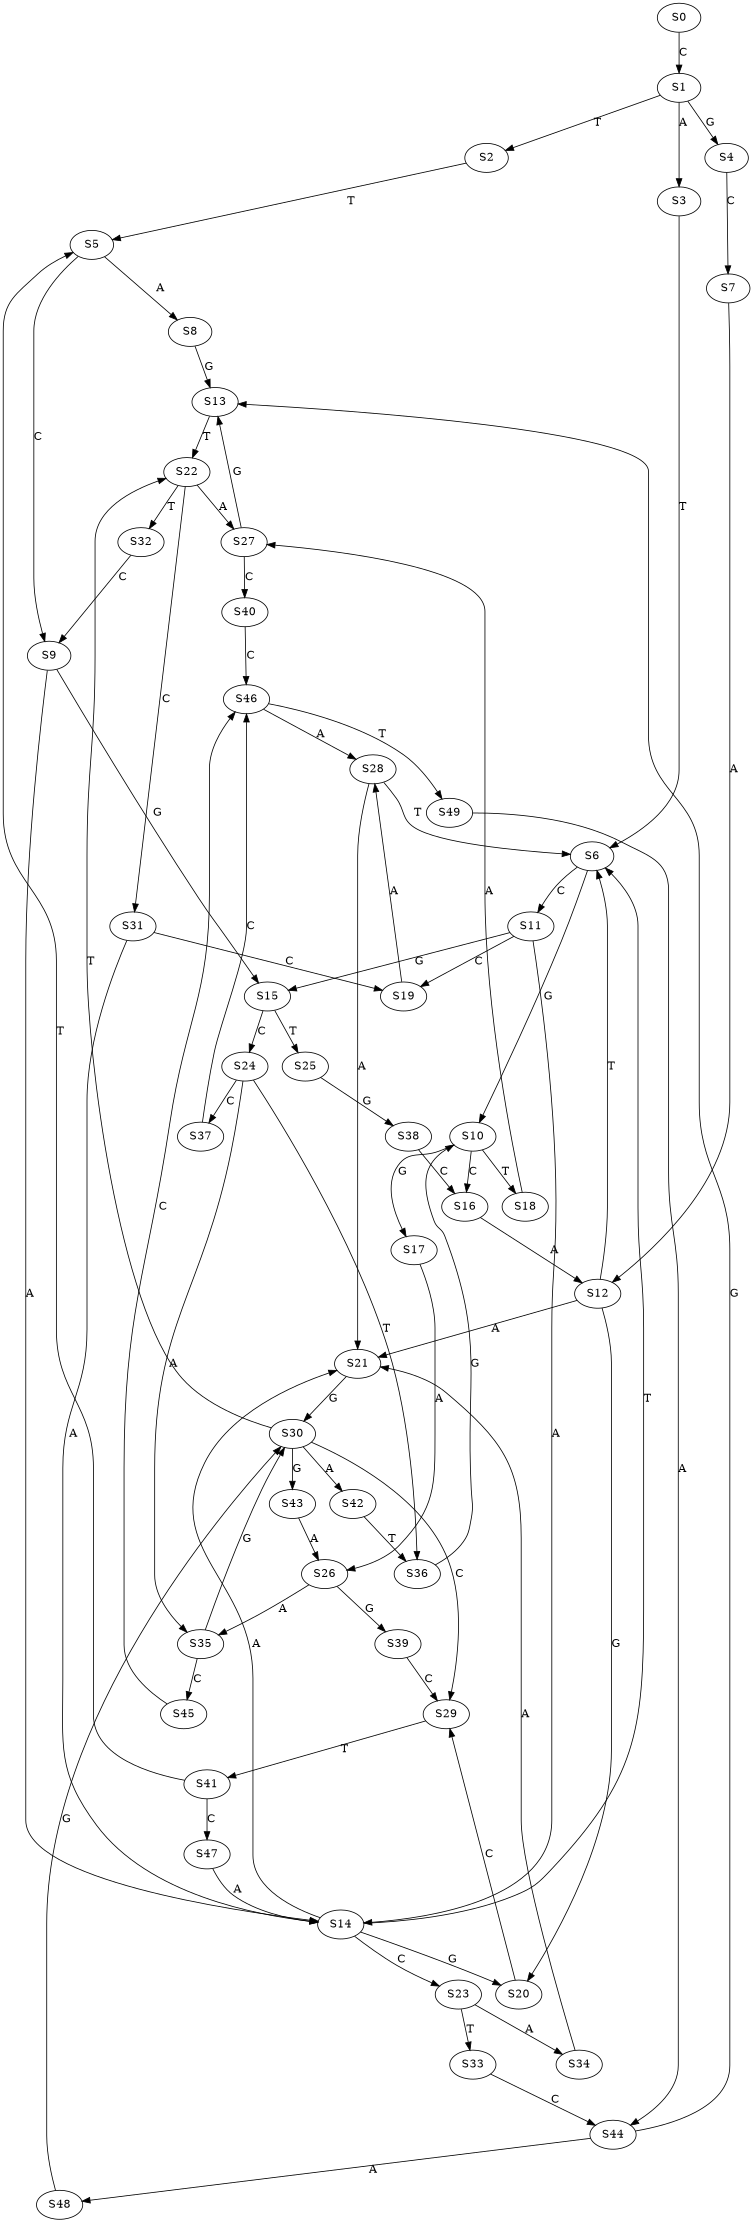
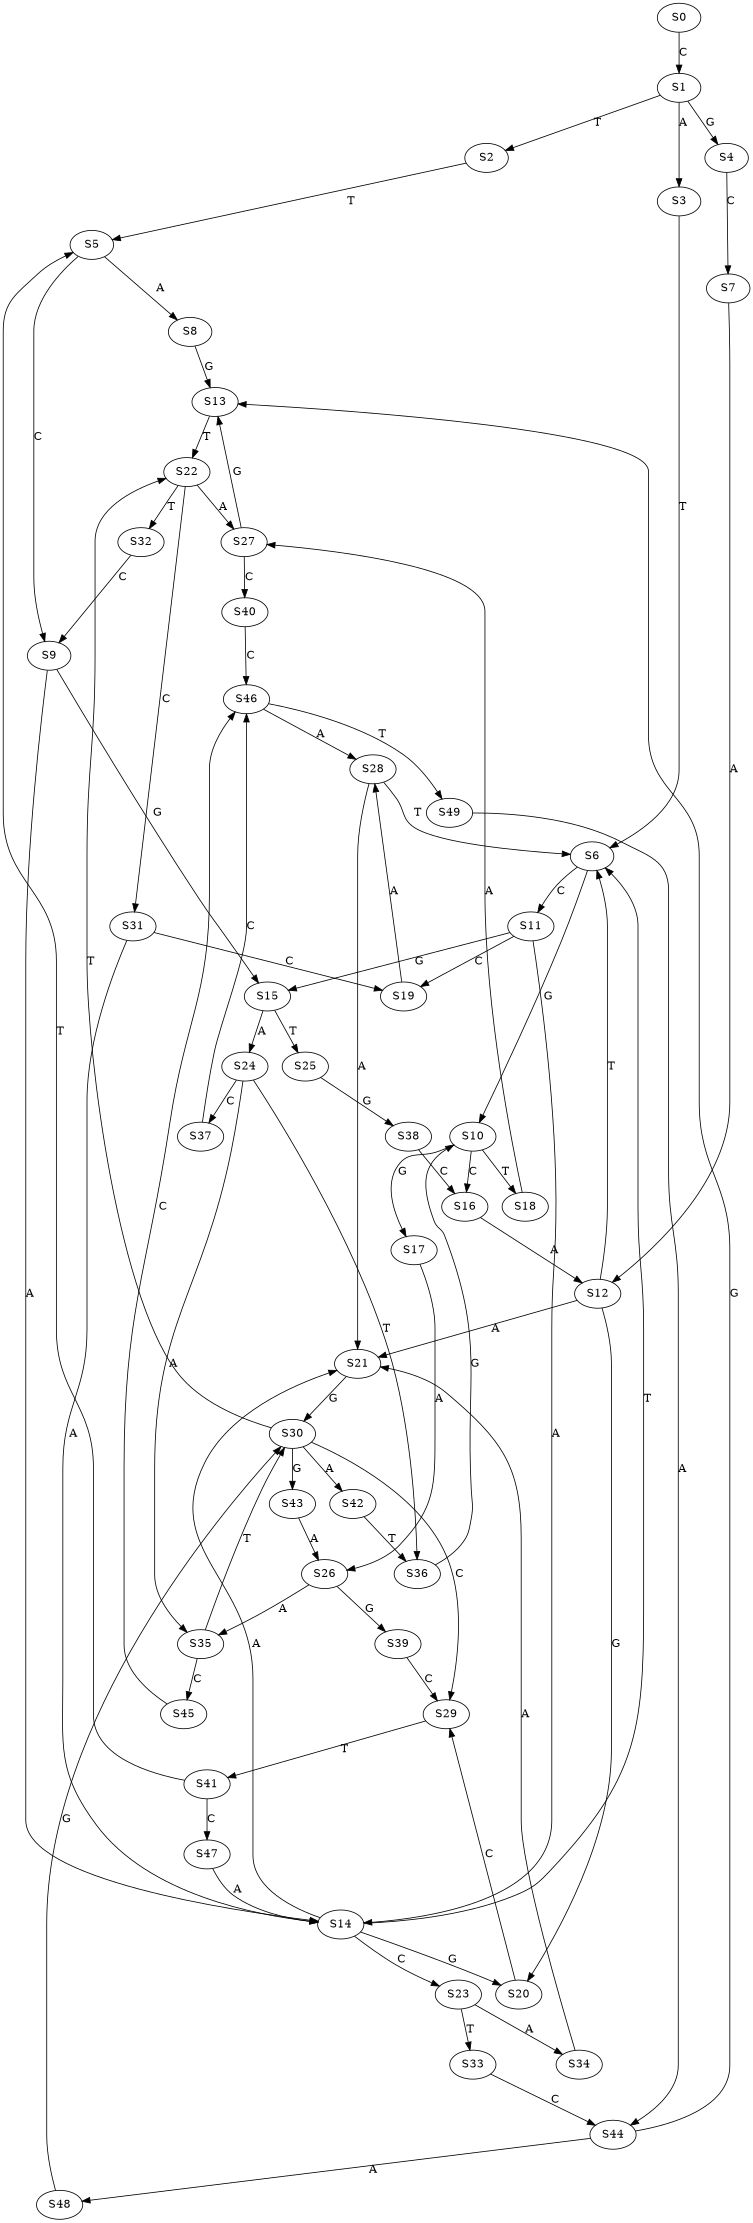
(262, 1032) -> (262, 1032)
(247, 1539) -> (247, 1539)
